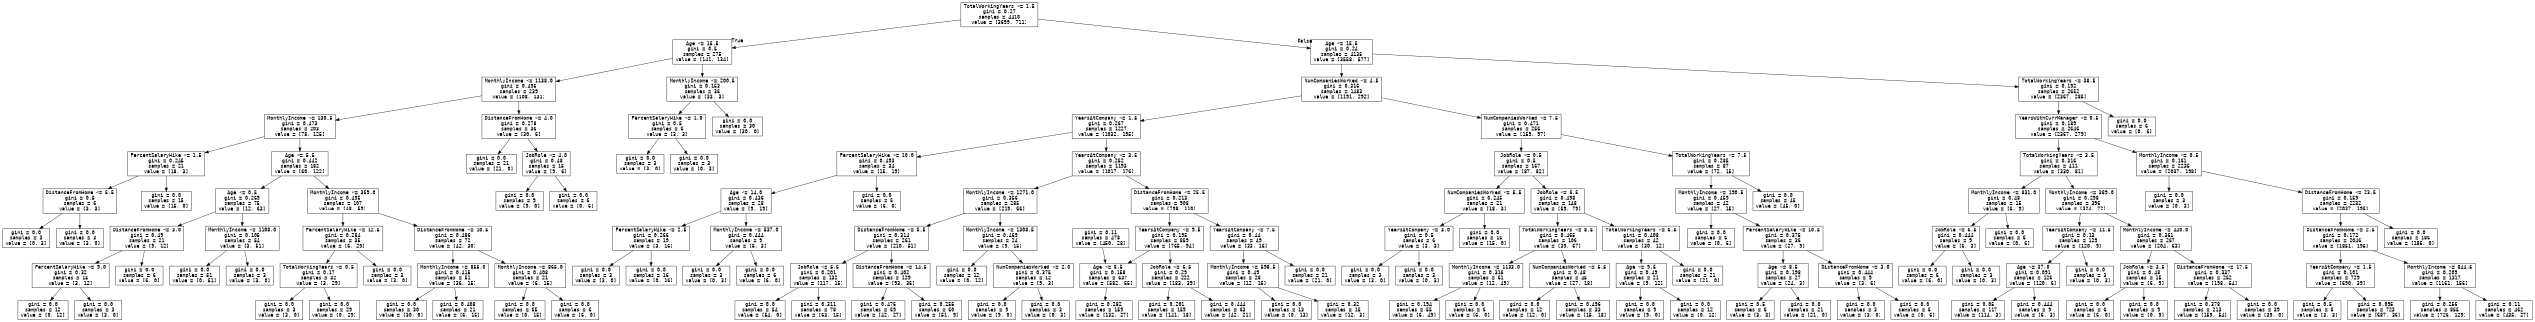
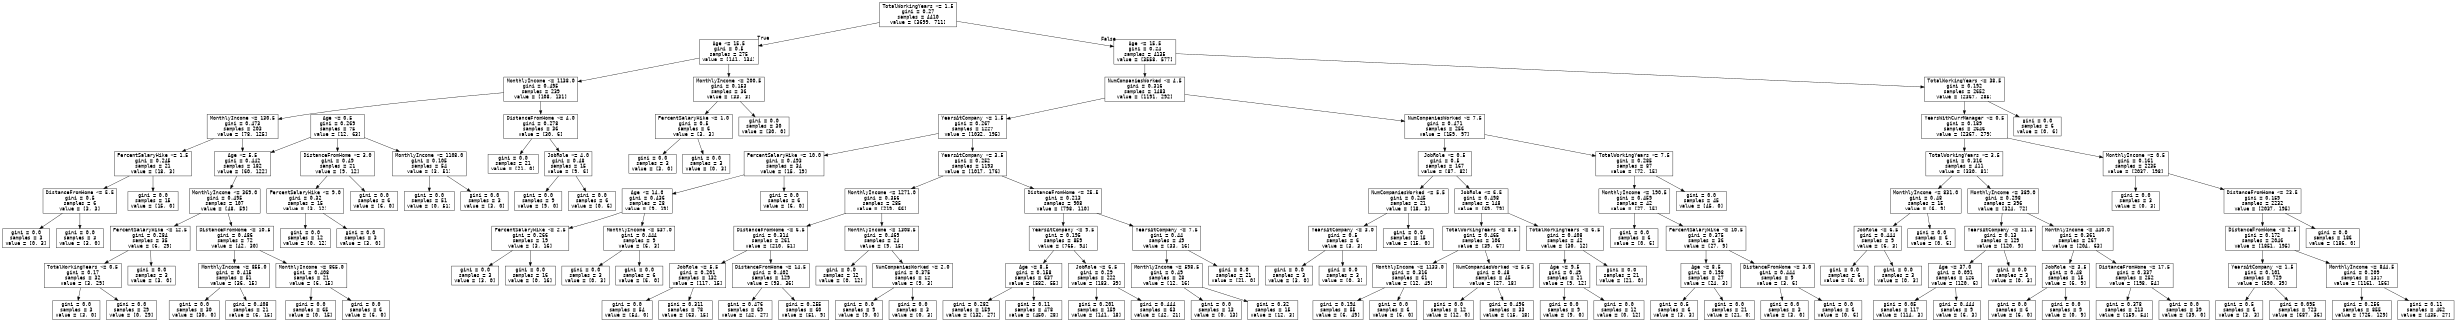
(273, 181) -> (293, 144)
(1104, 254) -> (1034, 292)
